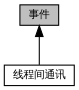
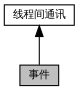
(39, 51) -> (39, 51)
